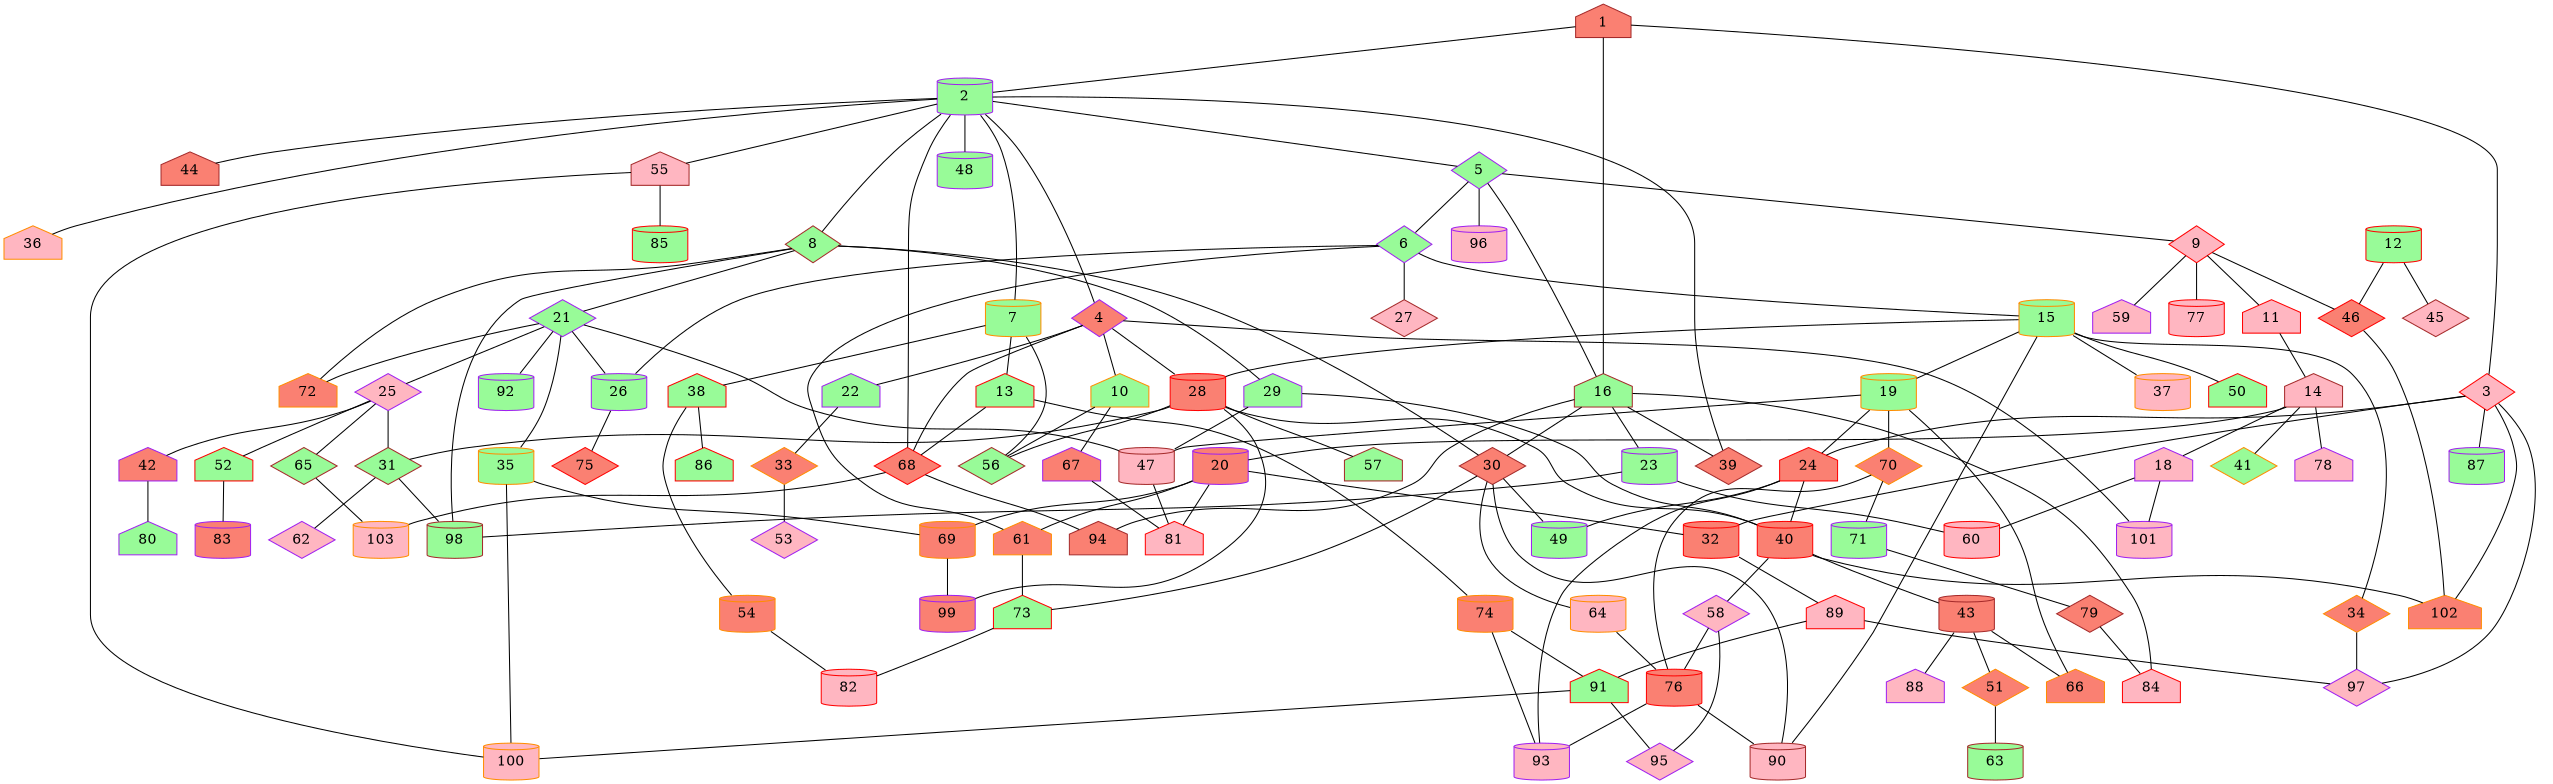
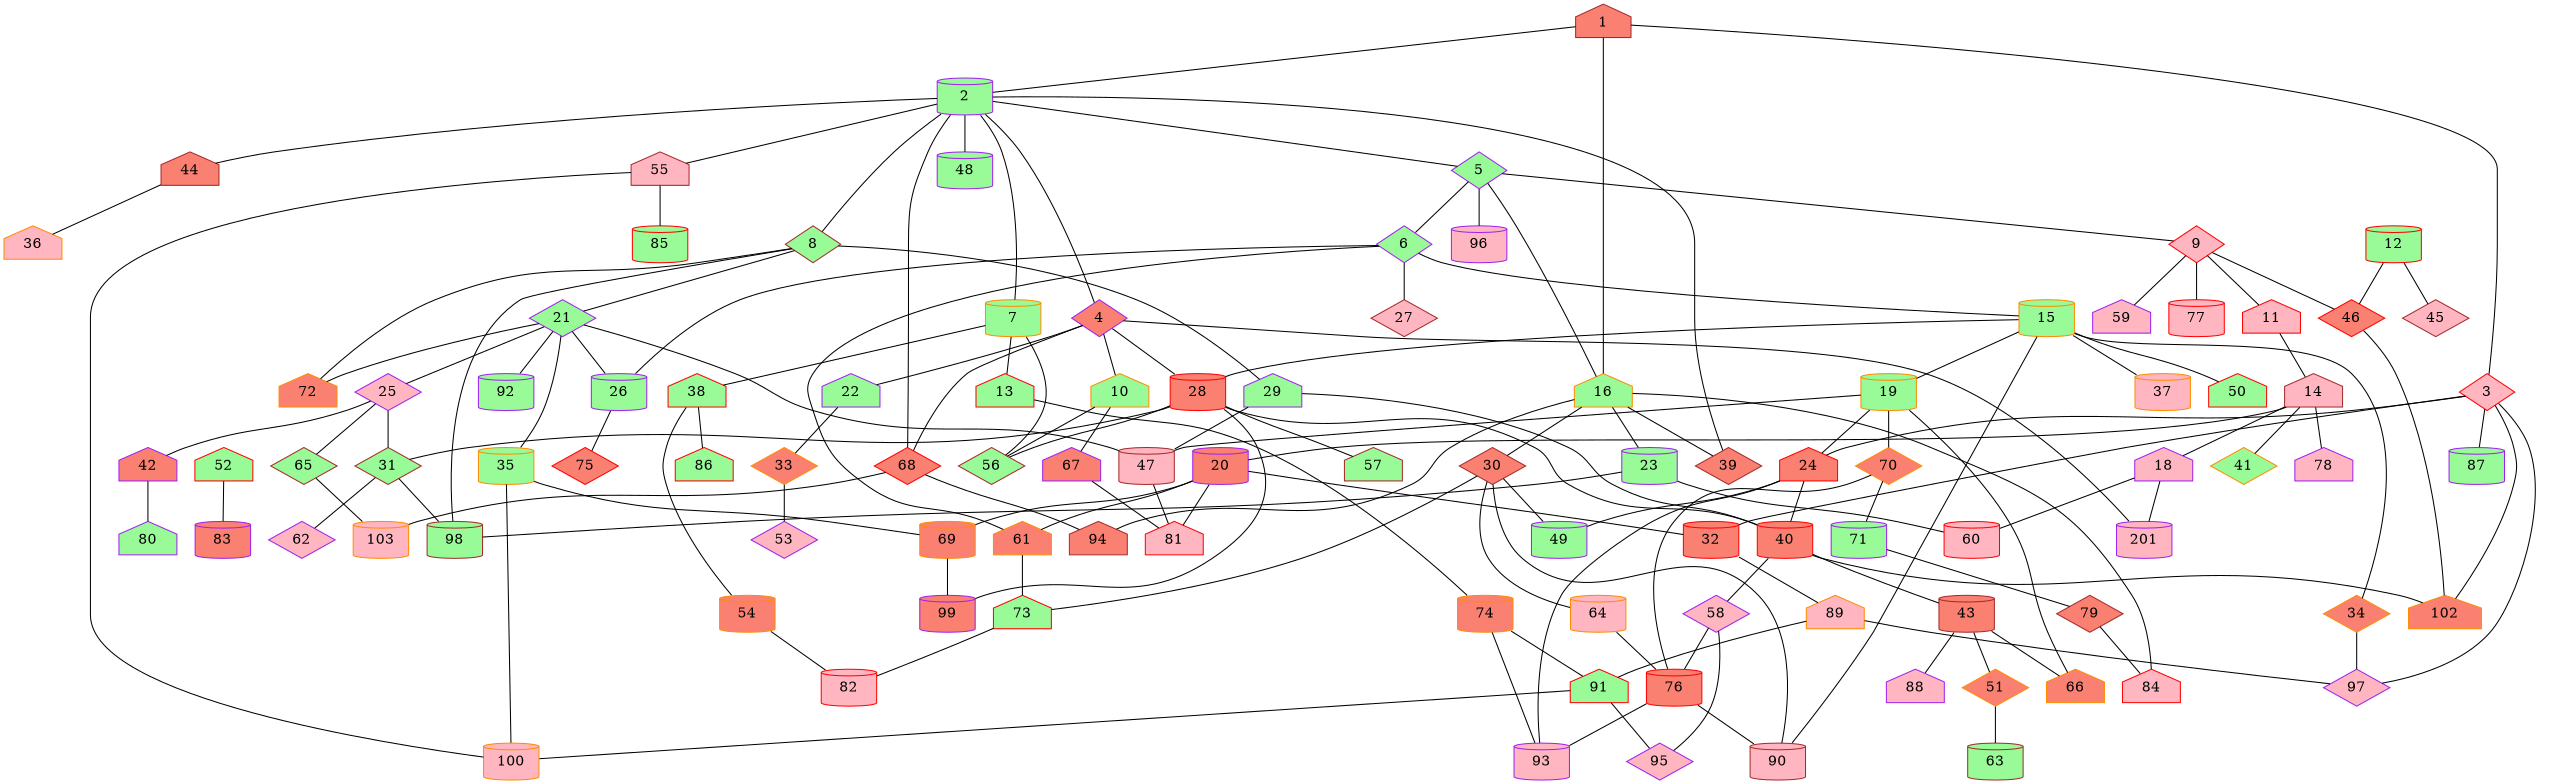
(491, 145) -> (107, 210)
(1176, 297) -> none
(1603, 392) -> (1603, 392)
(965, 423) -> none
(306, 428) -> none
(2144, 540) -> (2144, 540)
(1835, 614) -> (1835, 614)
